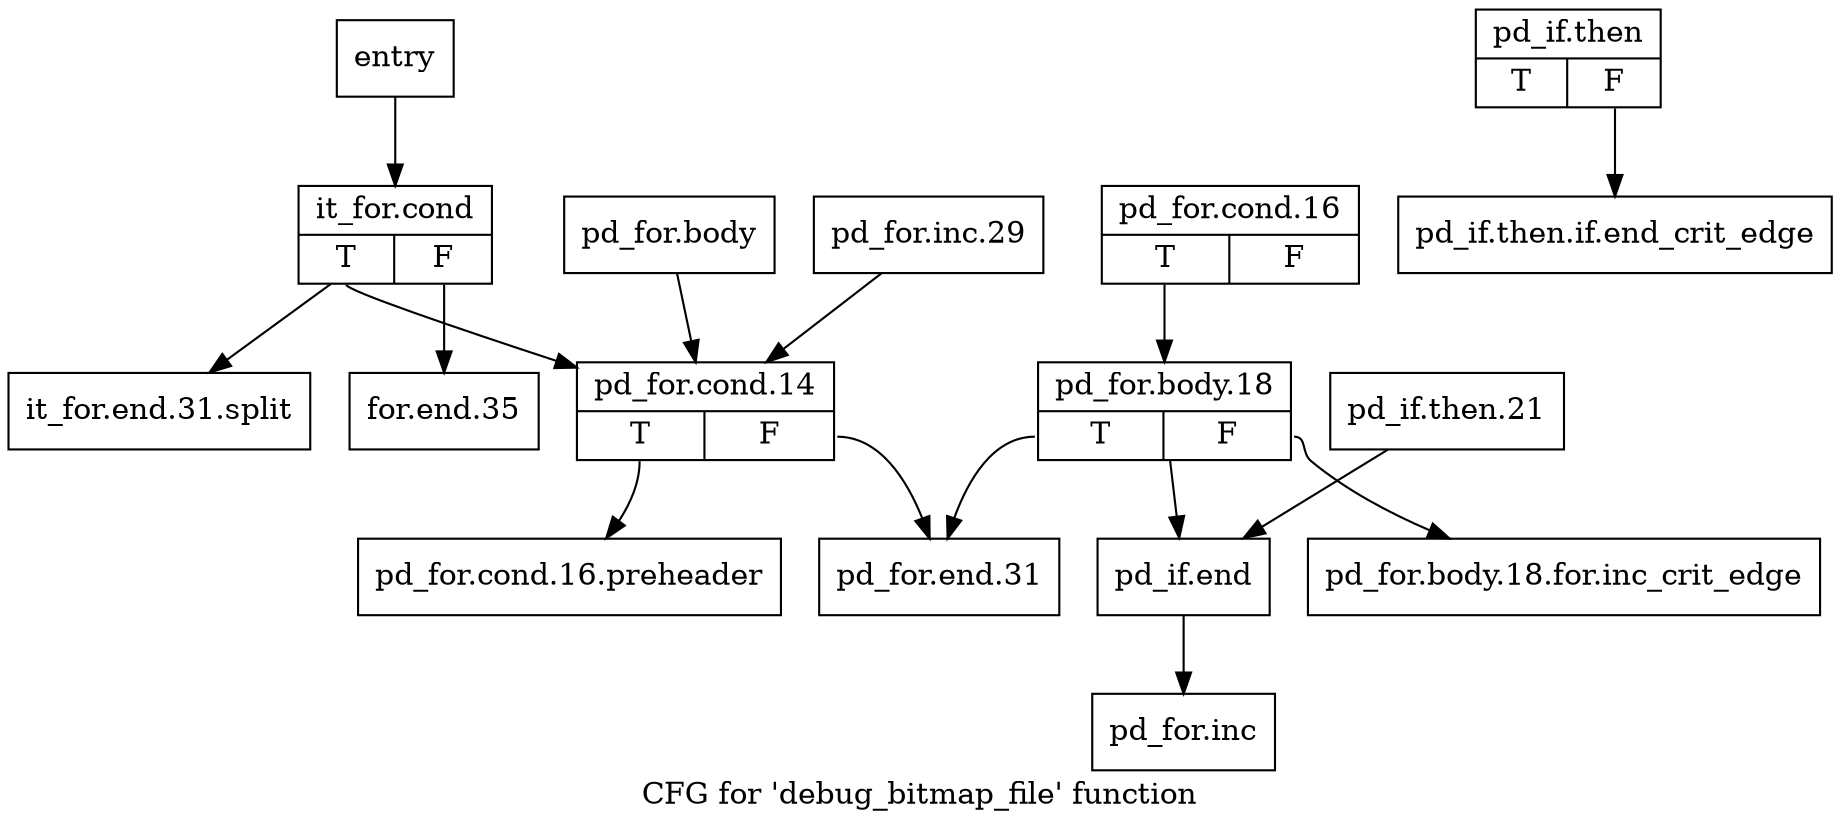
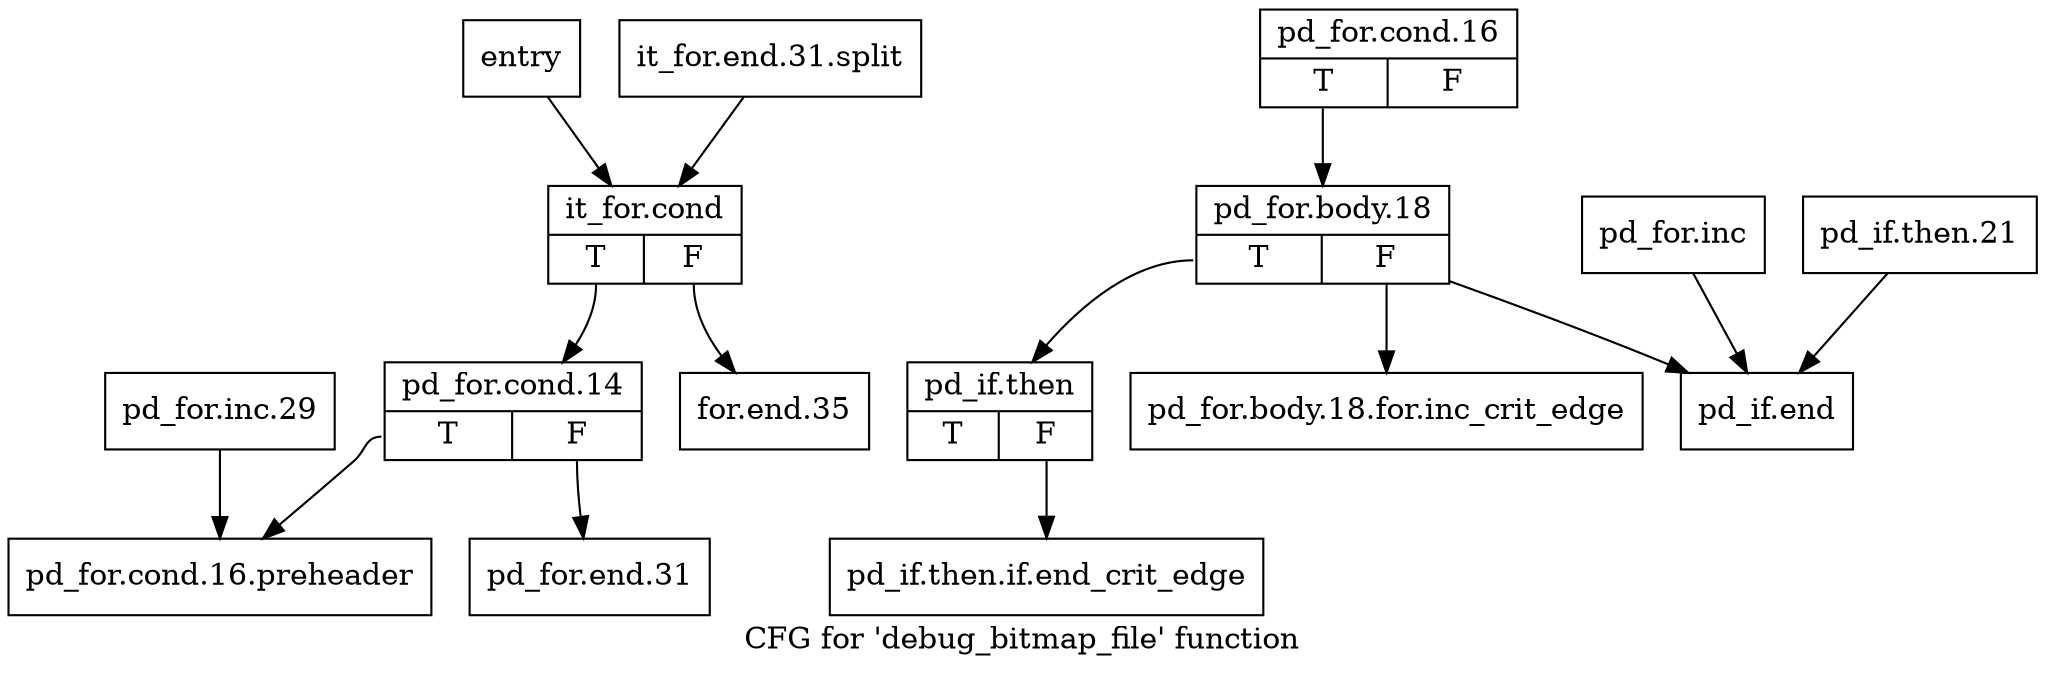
(669, 235) -> none
(833, 311) -> (220, 483)
(279, 322) -> (718, 133)
(983, 465) -> (1111, 287)
(1184, 644) -> (1715, 314)
